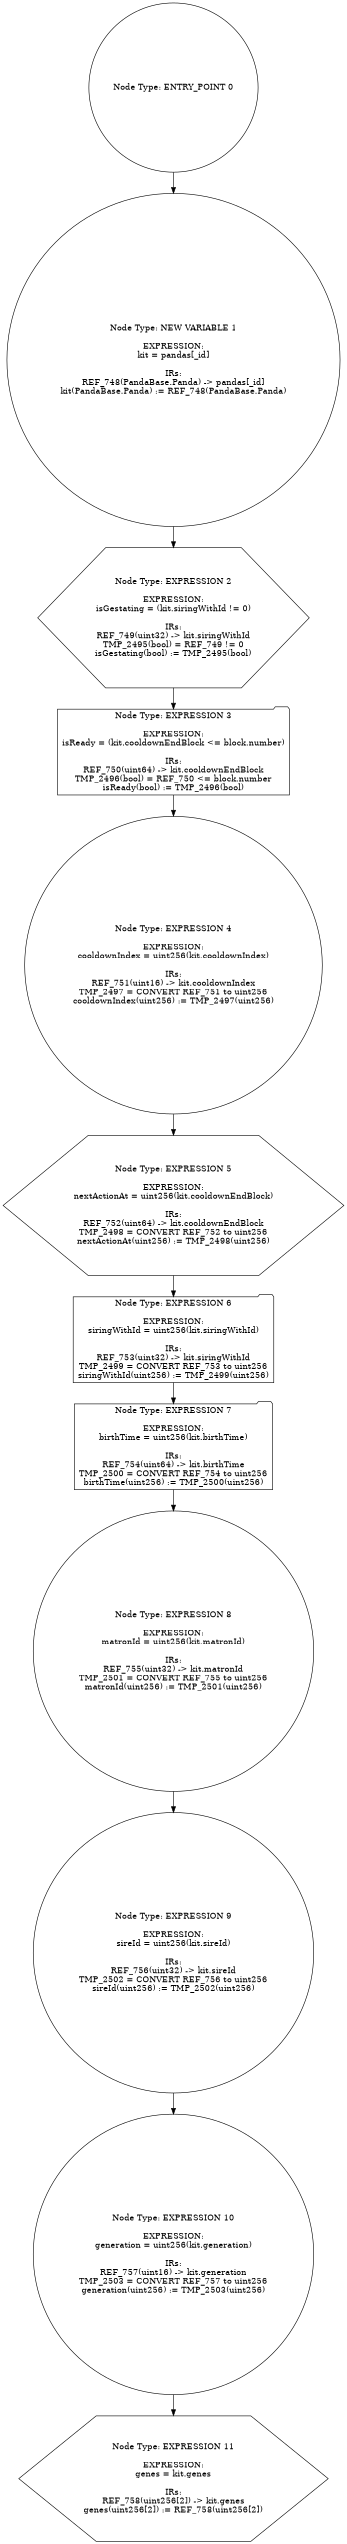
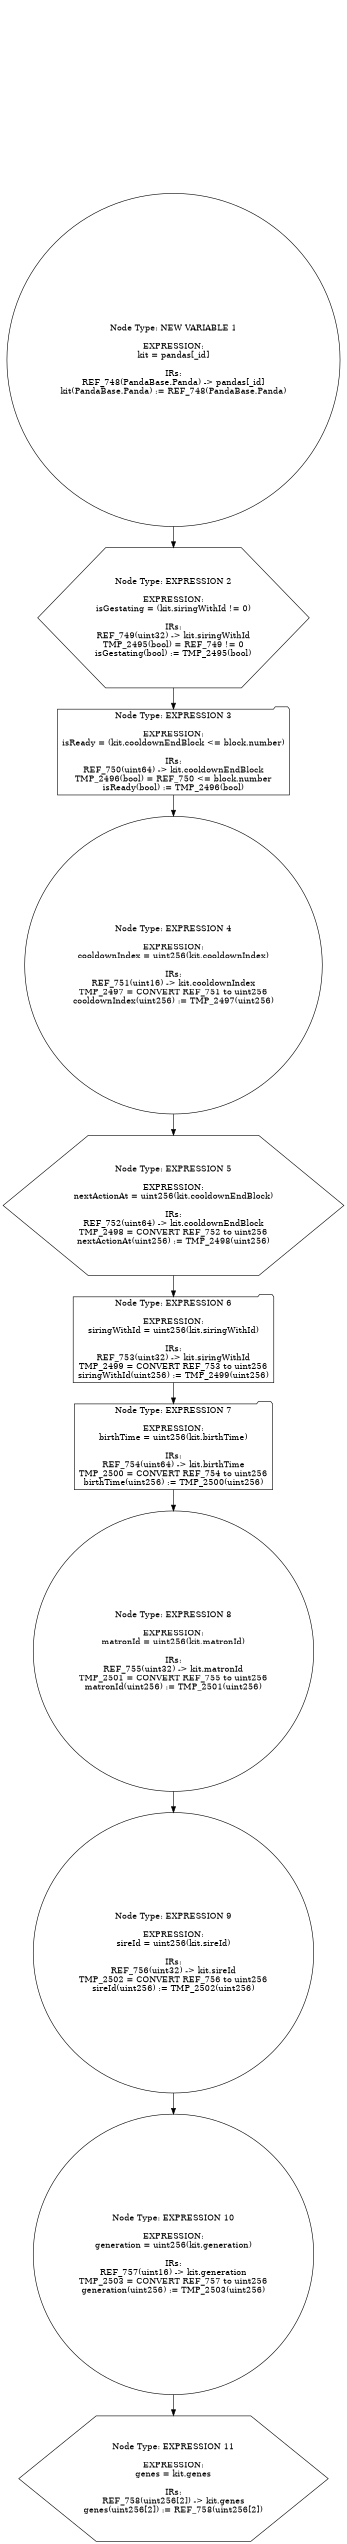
(173, 88) -> none
